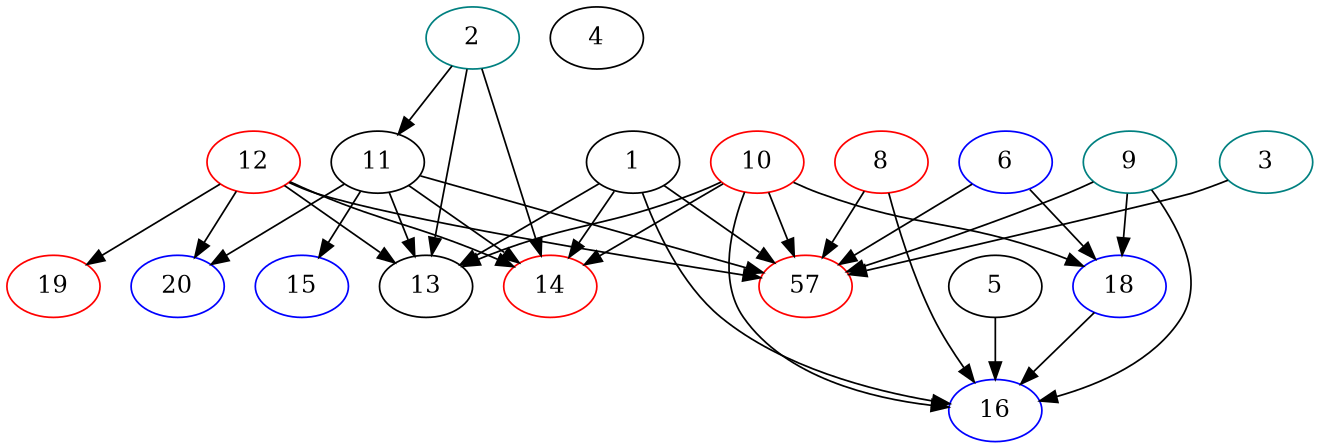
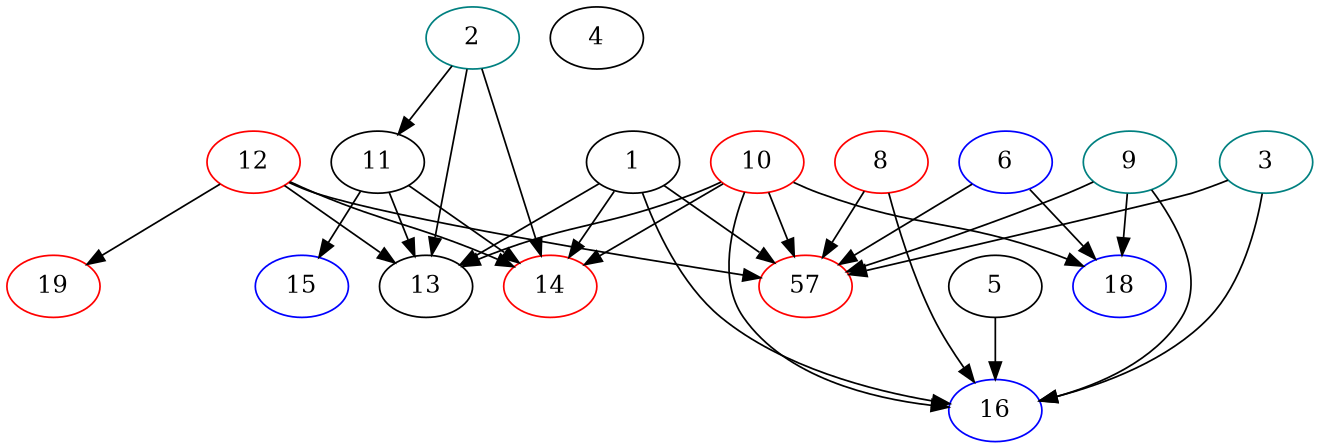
(567, 217) -> none
(178, 286) -> none
(1064, 342) -> (1196, 330)
